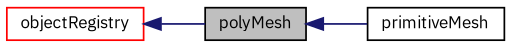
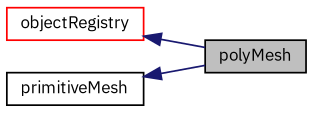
(345, 24) -> (183, 69)
